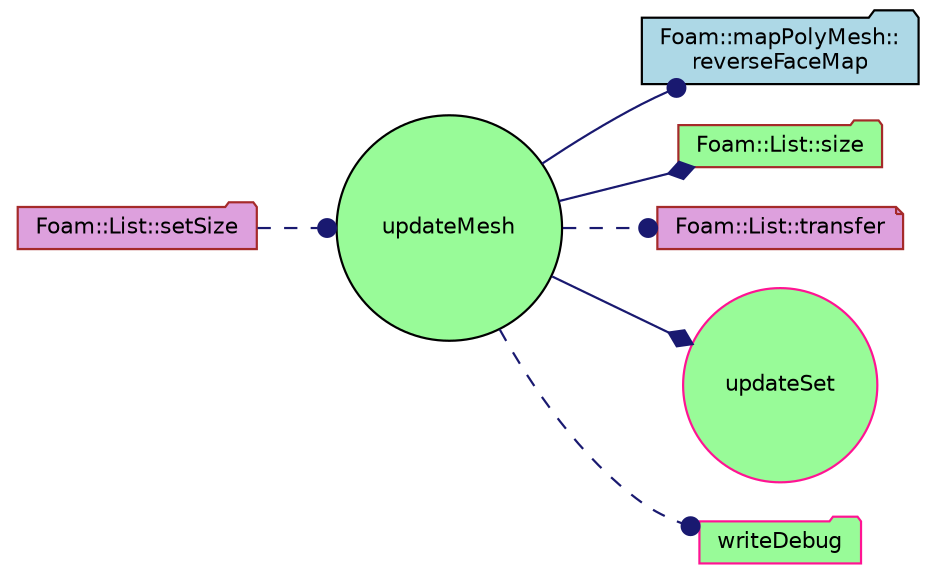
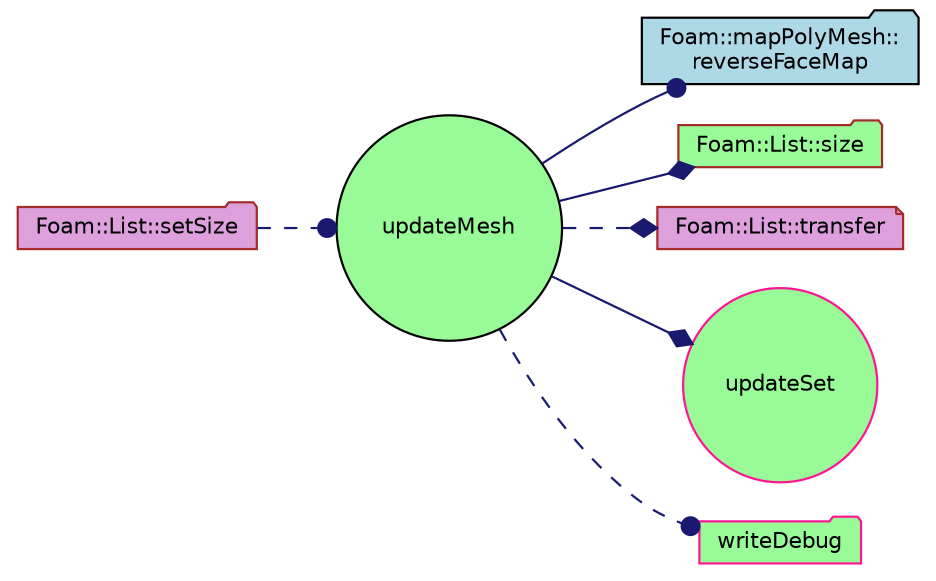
(601, 228) -> (596, 228)
